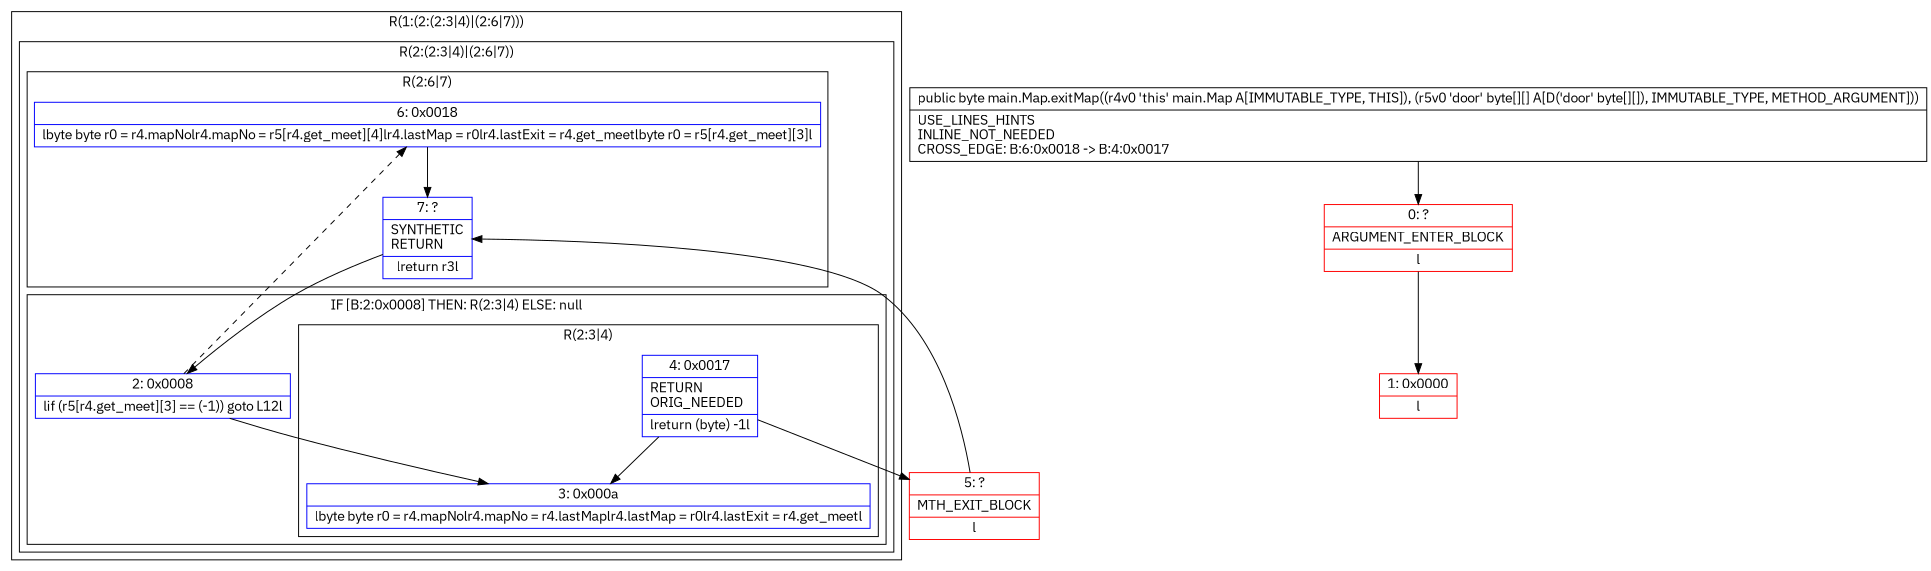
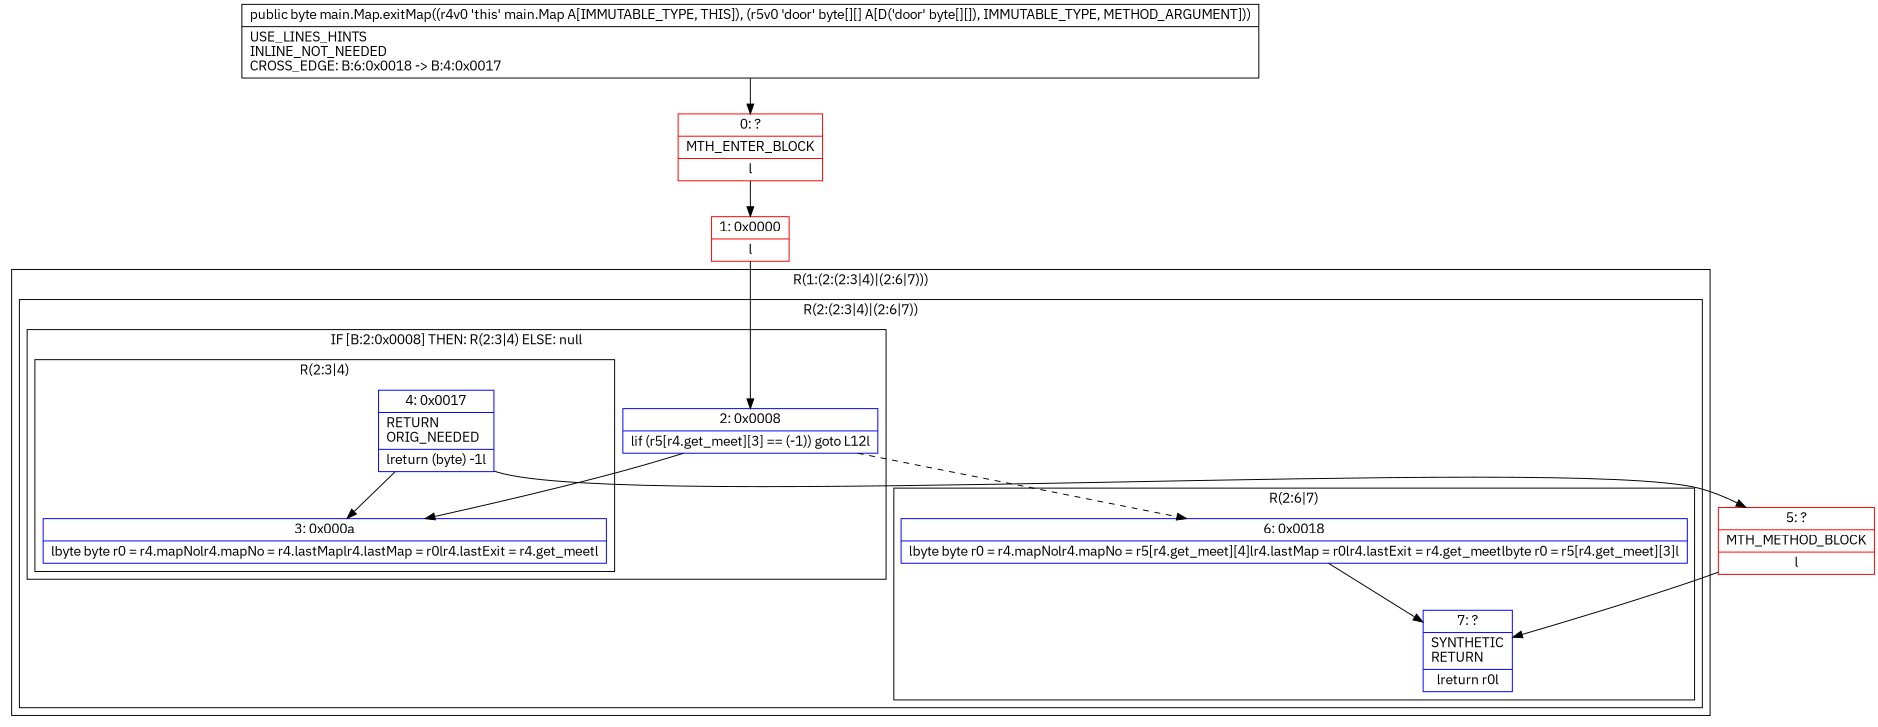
(1418, 238) -> (750, 147)
(428, 267) -> (1468, 680)
(283, 302) -> (750, 323)
(974, 506) -> (1796, 540)
